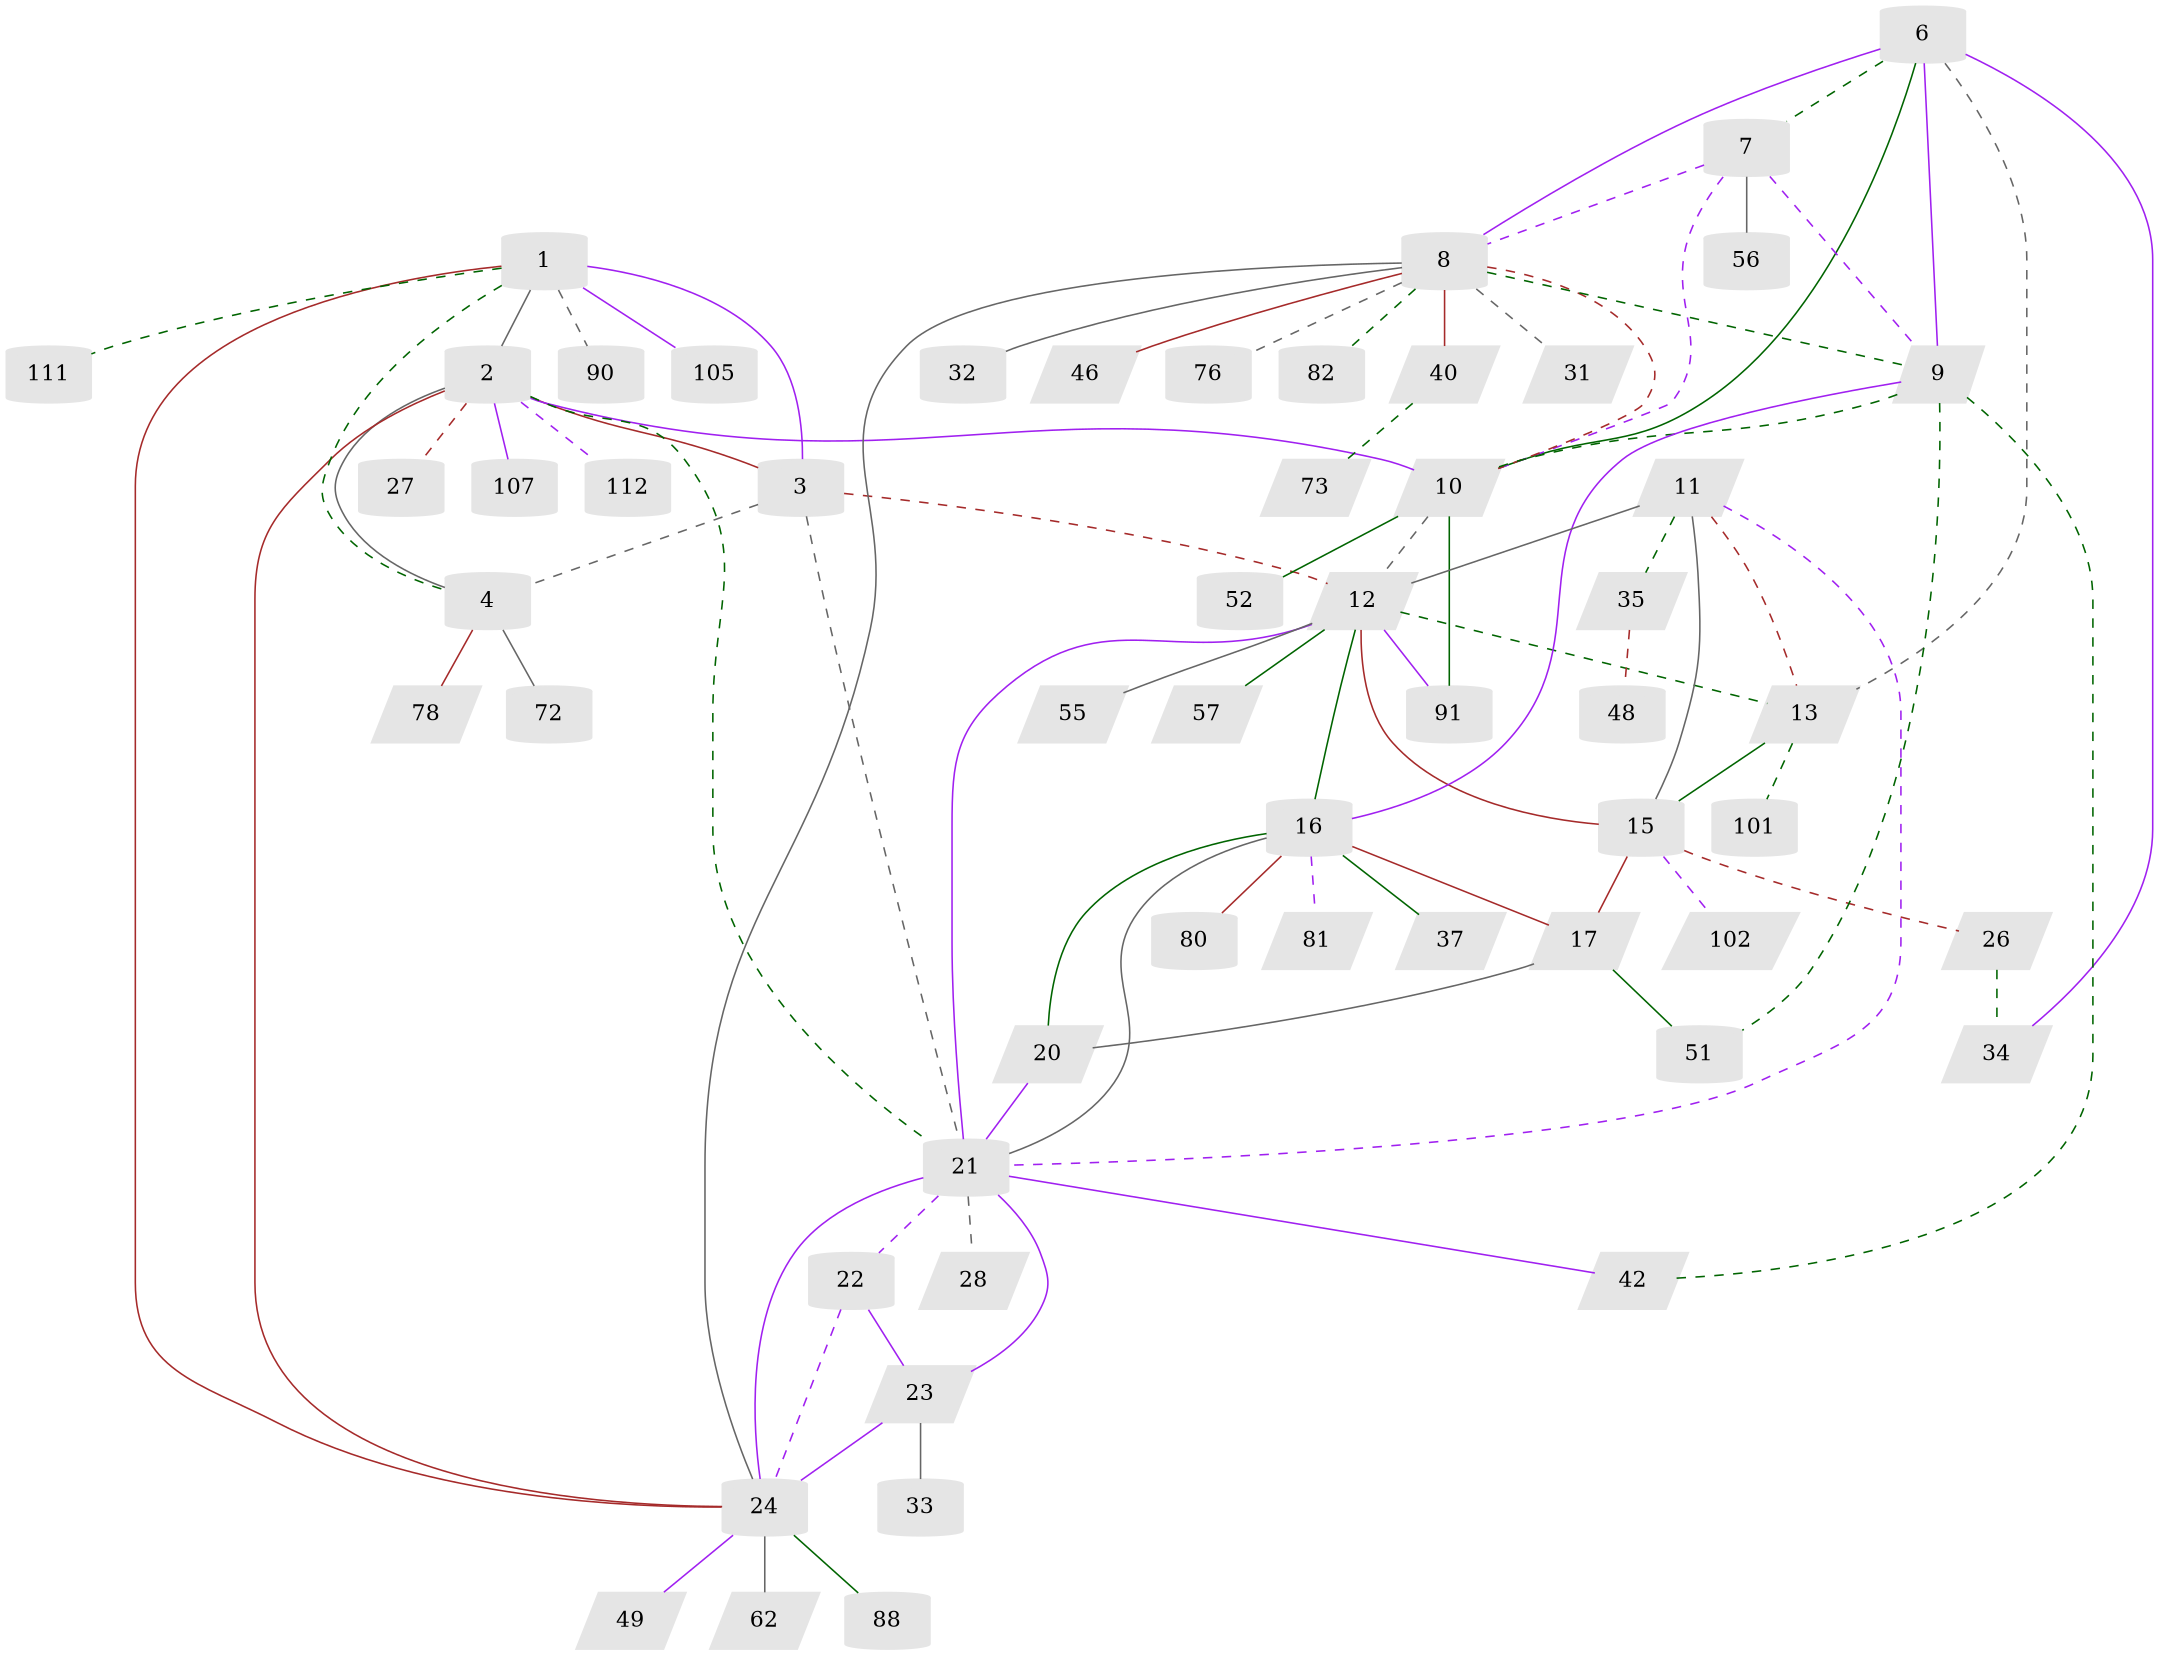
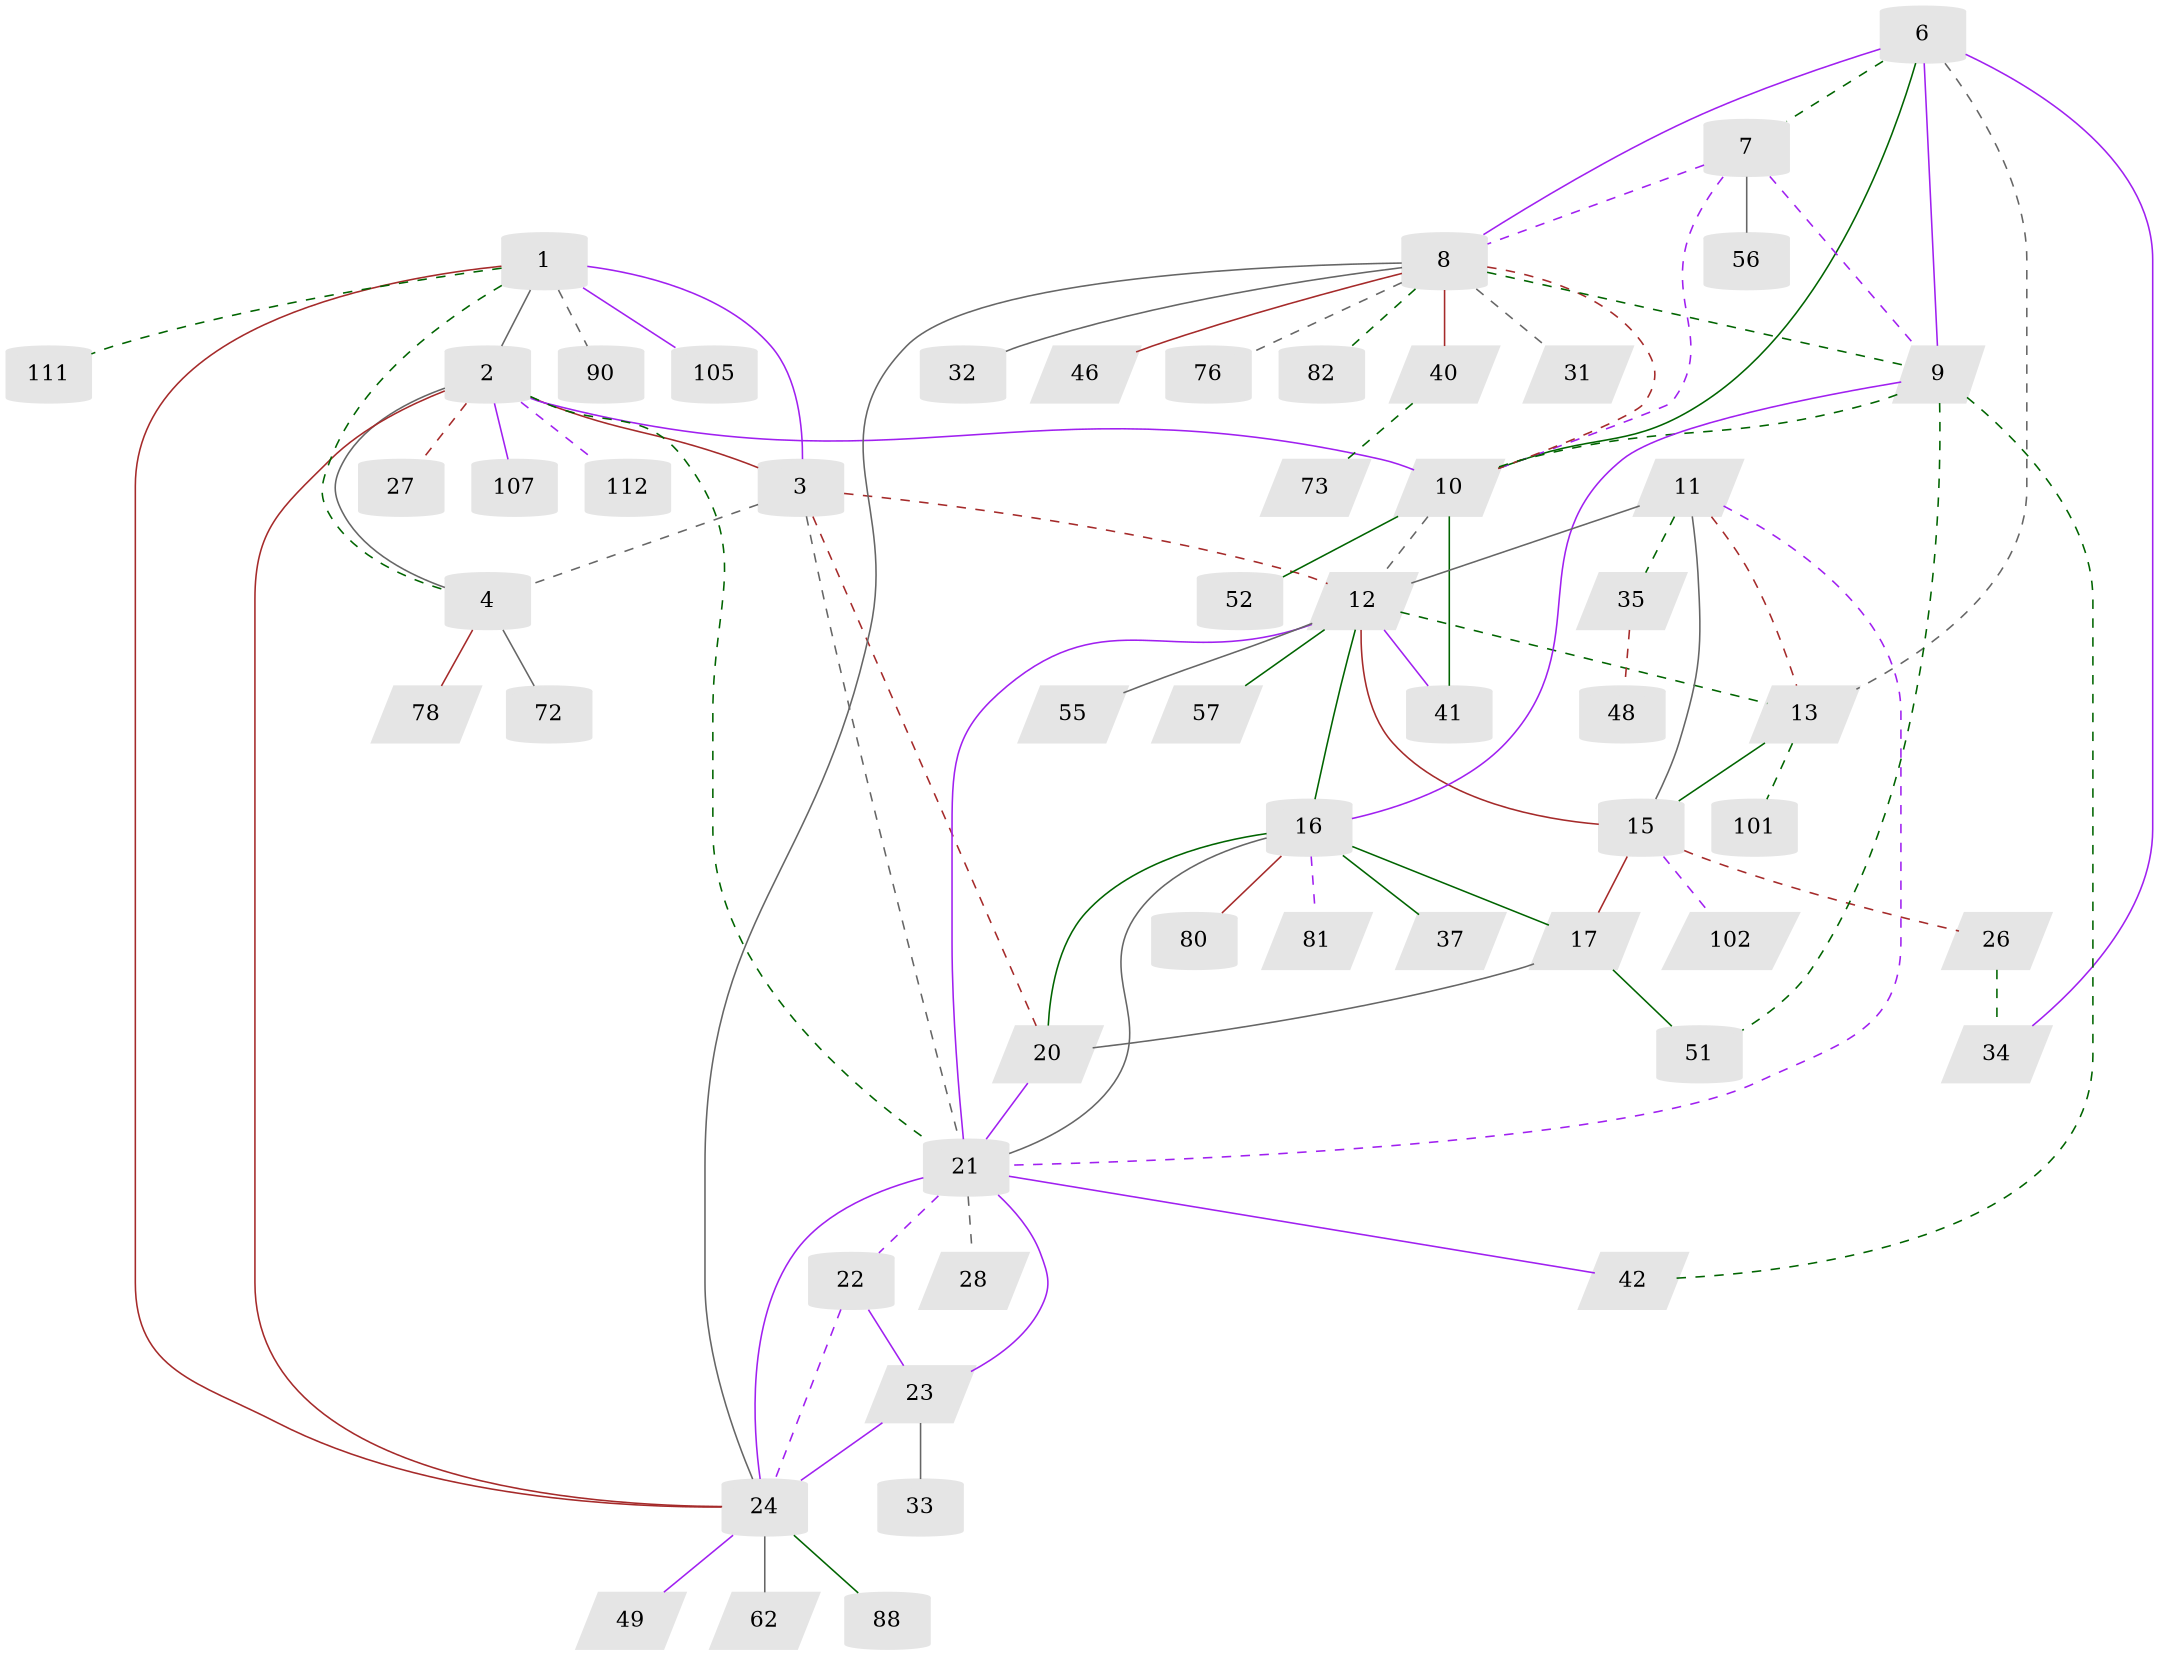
(1449, 714) -> (1449, 714)
none -> (925, 771)
(1451, 886) -> (1451, 886)
